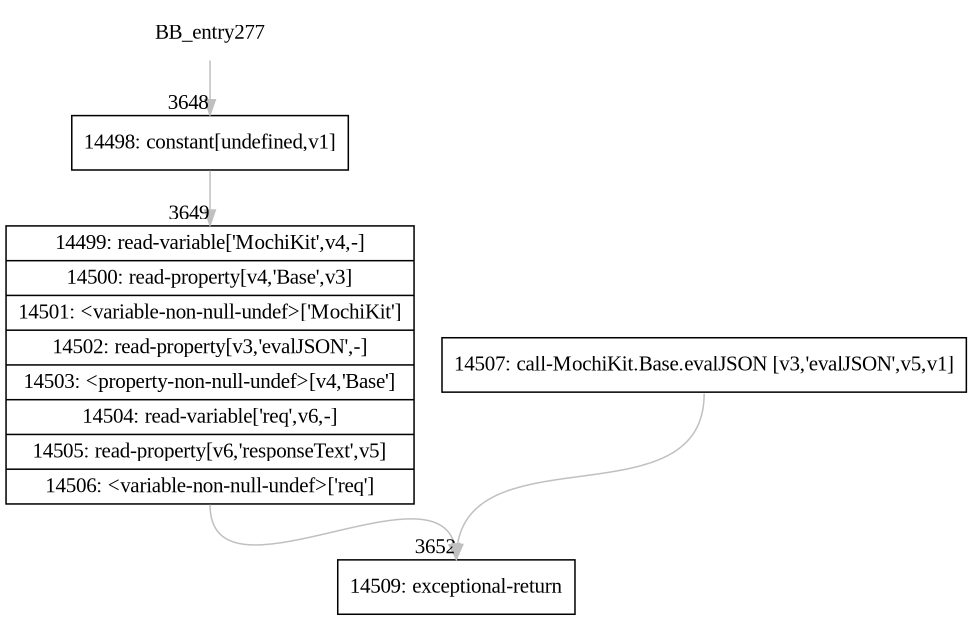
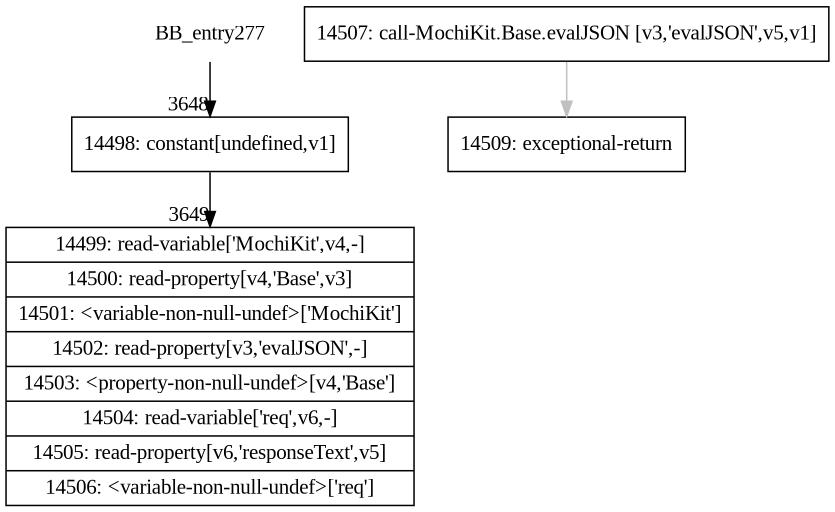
(210, 80) -> (210, 82)
(210, 190) -> (210, 192)
(326, 534) -> none
